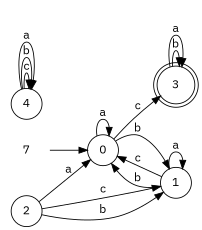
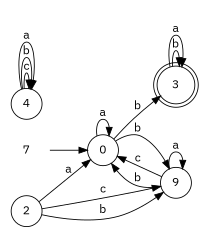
(138, 106) -> (138, 106)
(176, 183) -> (176, 183)
